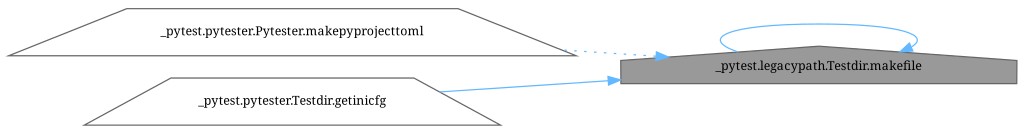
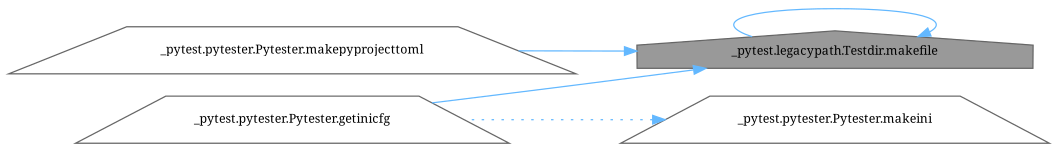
(609, 53) -> (571, 51)
(292, 102) -> (292, 120)
none -> (835, 120)
